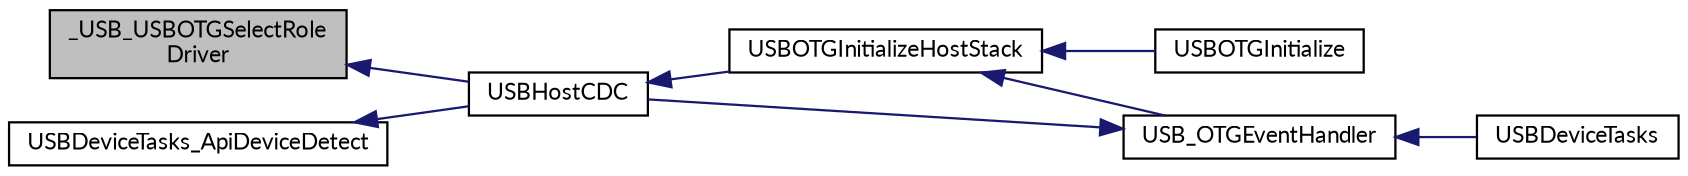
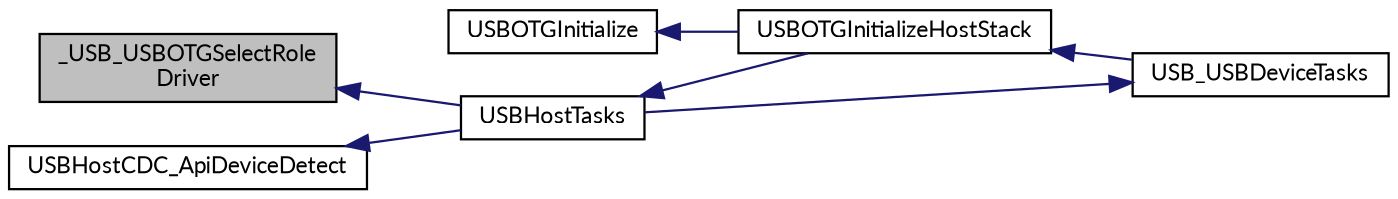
(1110, 51) -> (709, 32)
(558, 94) -> (553, 118)
(1259, 137) -> (1261, 75)
(1578, 137) -> none
(198, 144) -> (188, 168)
